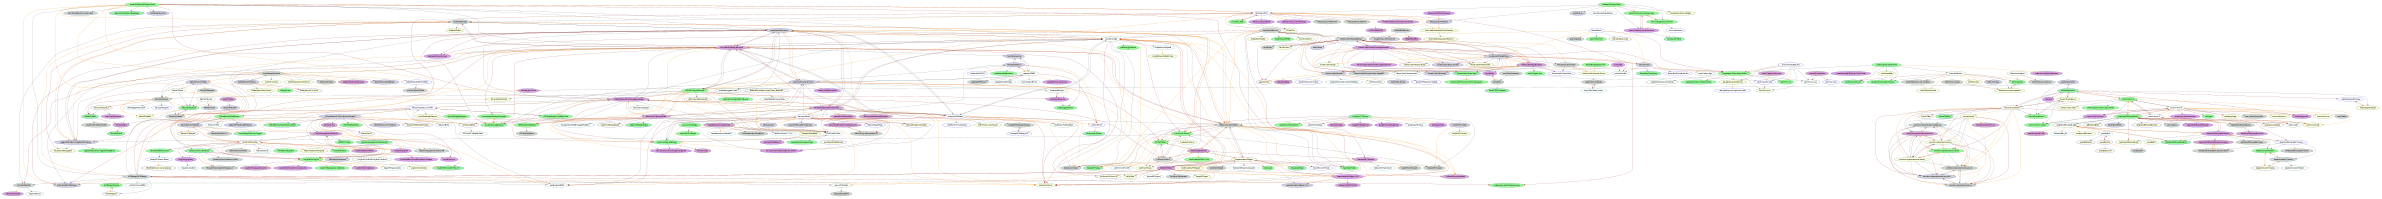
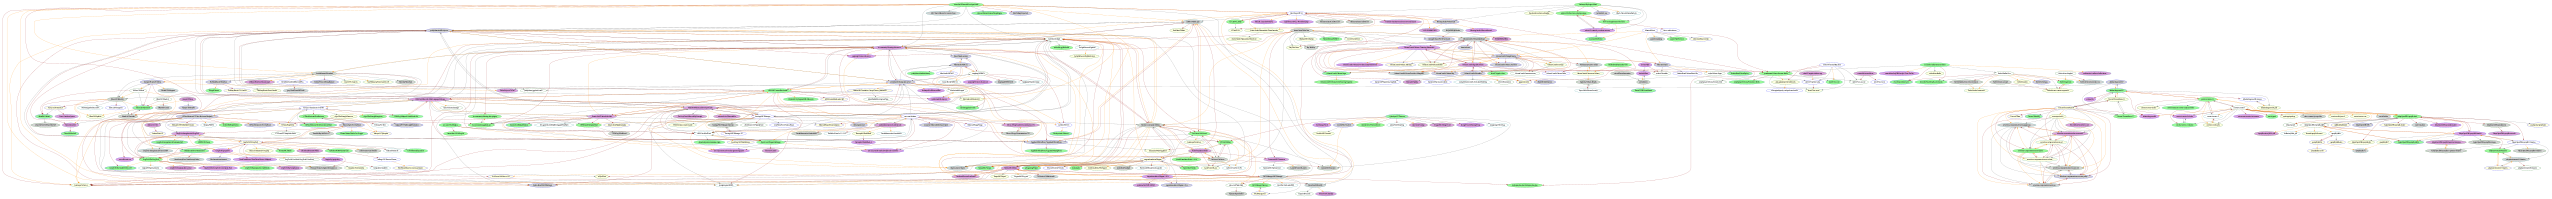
(1439, 17) -> (1463, 26)
